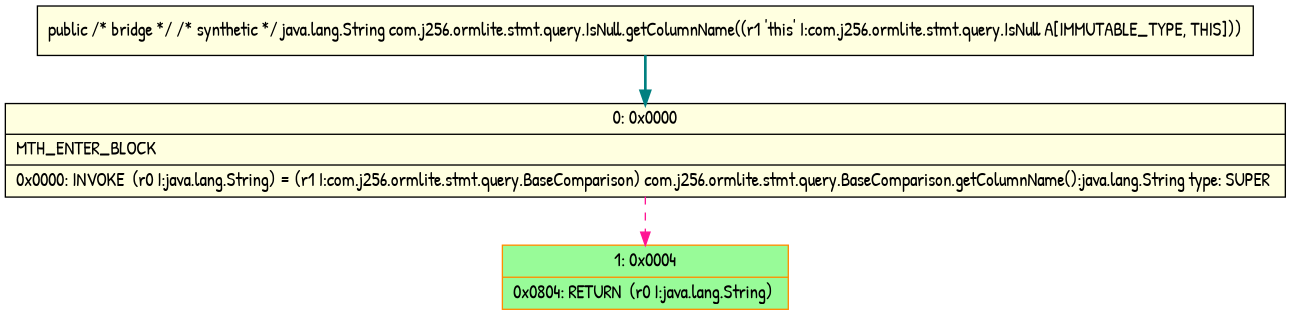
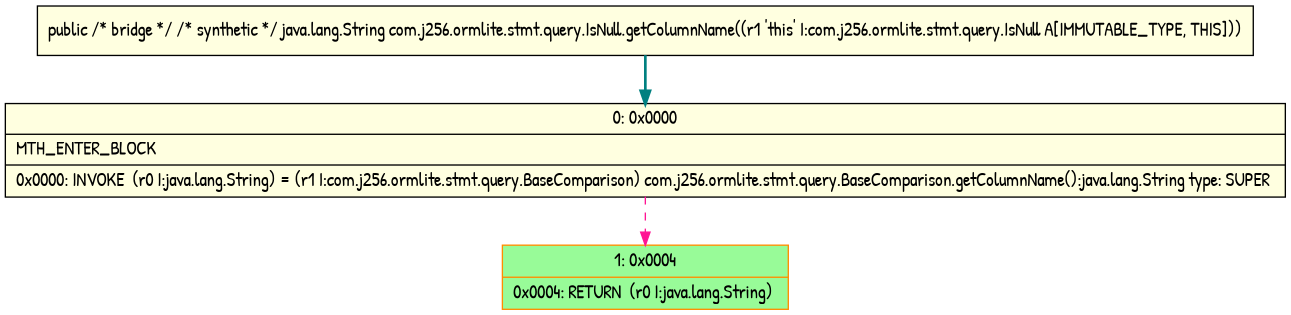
(645, 293) -> (645, 293)
